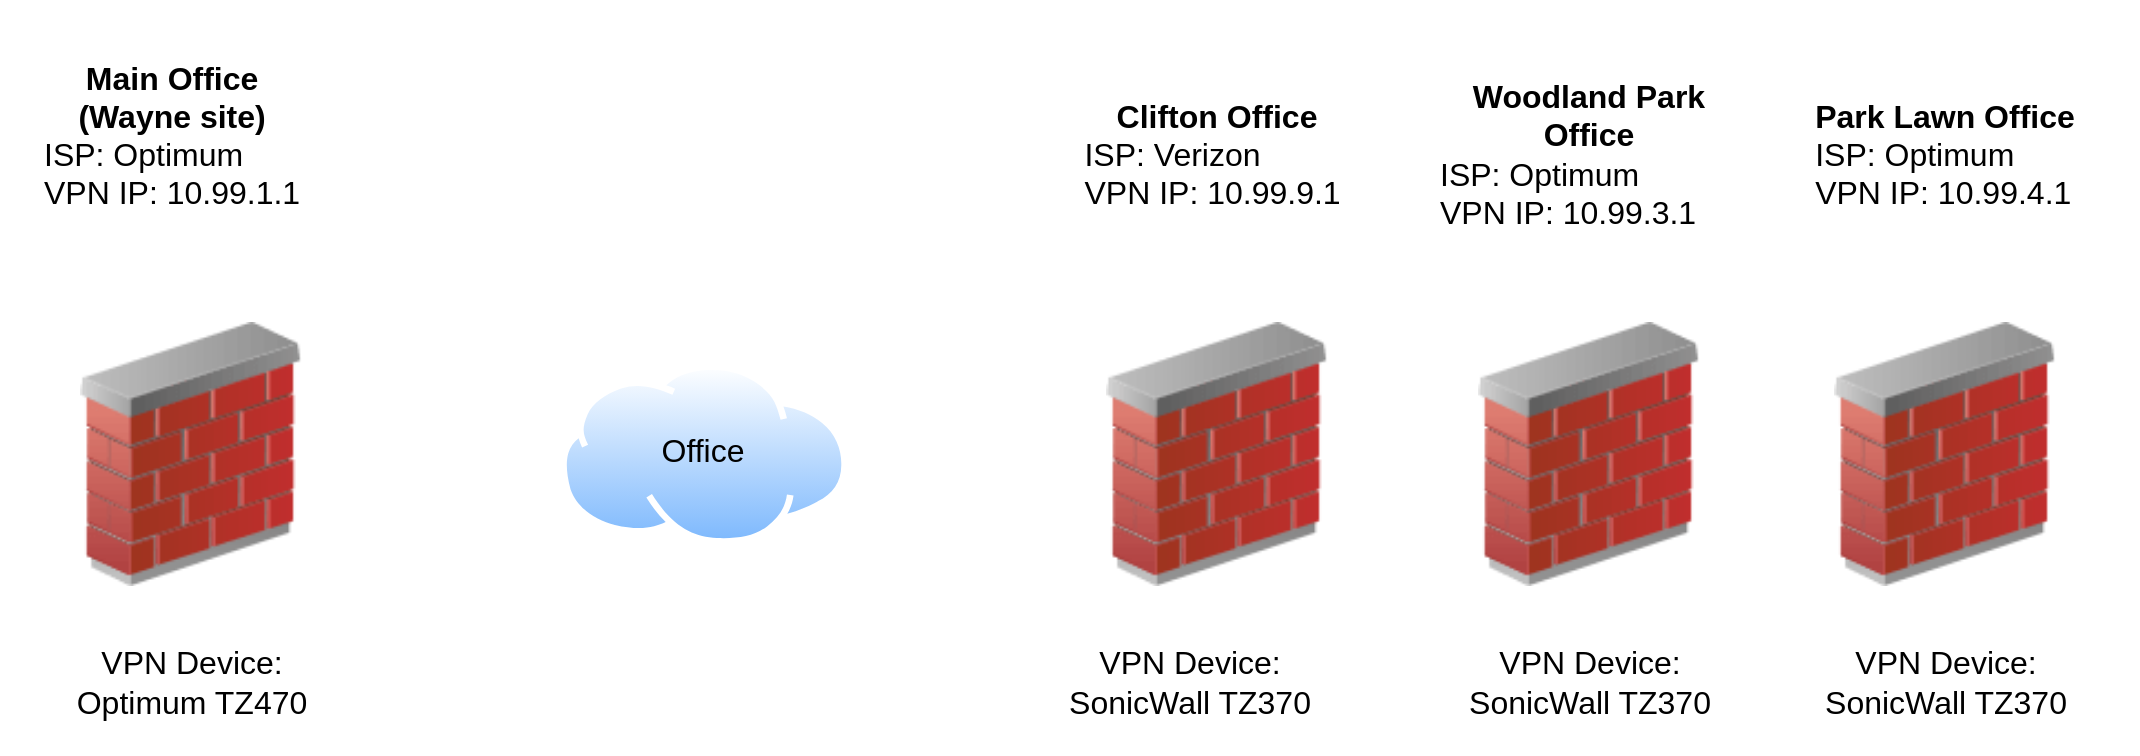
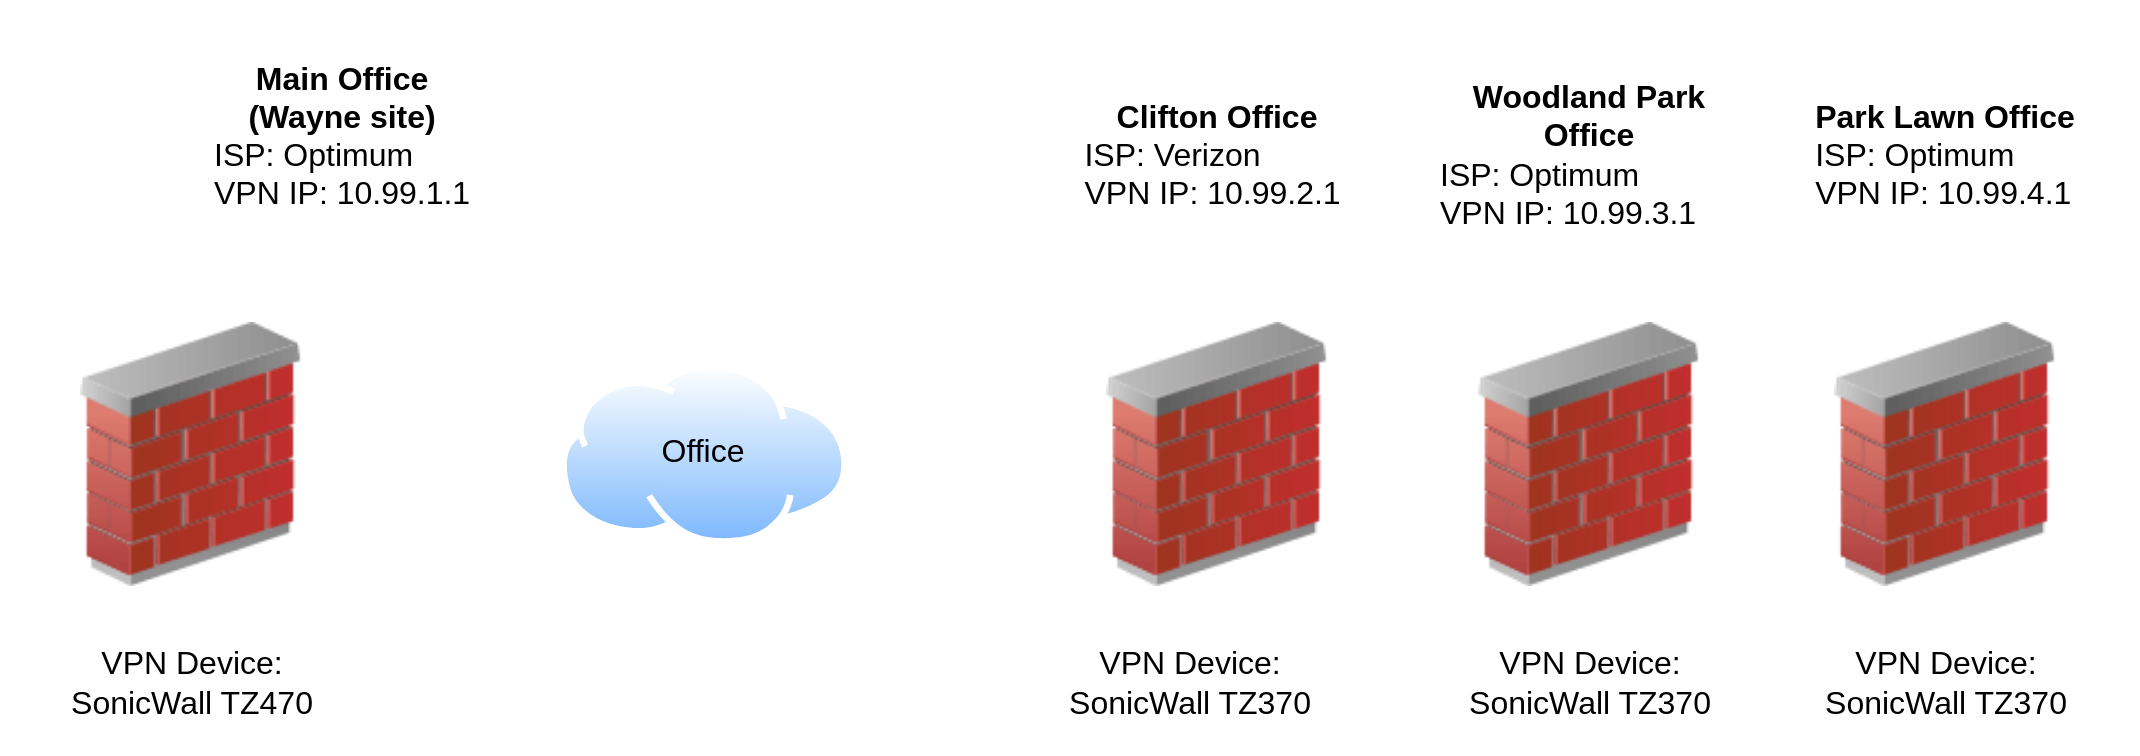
(192, 154) -> (362, 154)
(1218, 155) -> (1218, 155)
(193, 683) -> (193, 683)
